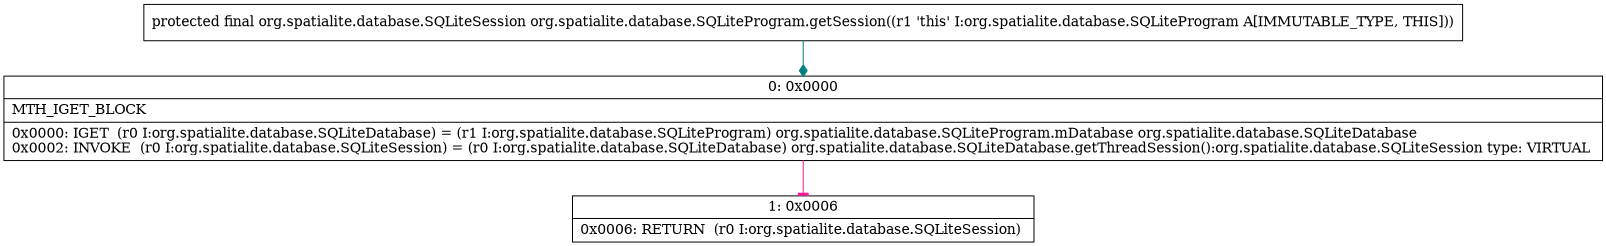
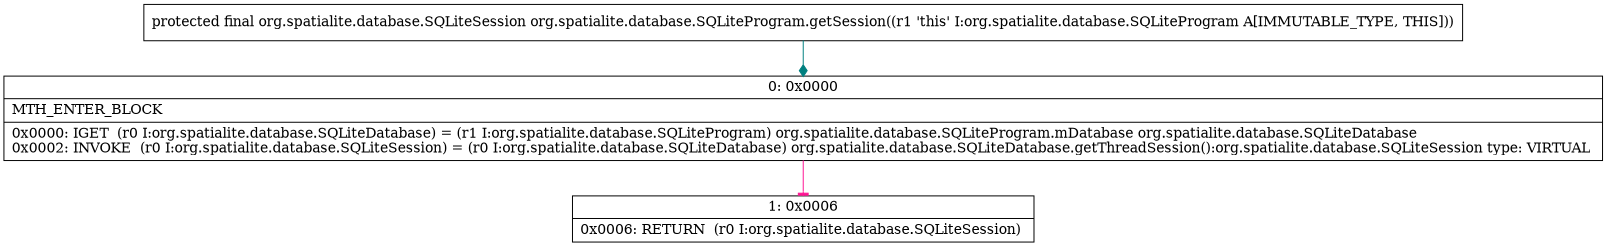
(79, 110) -> (87, 110)
